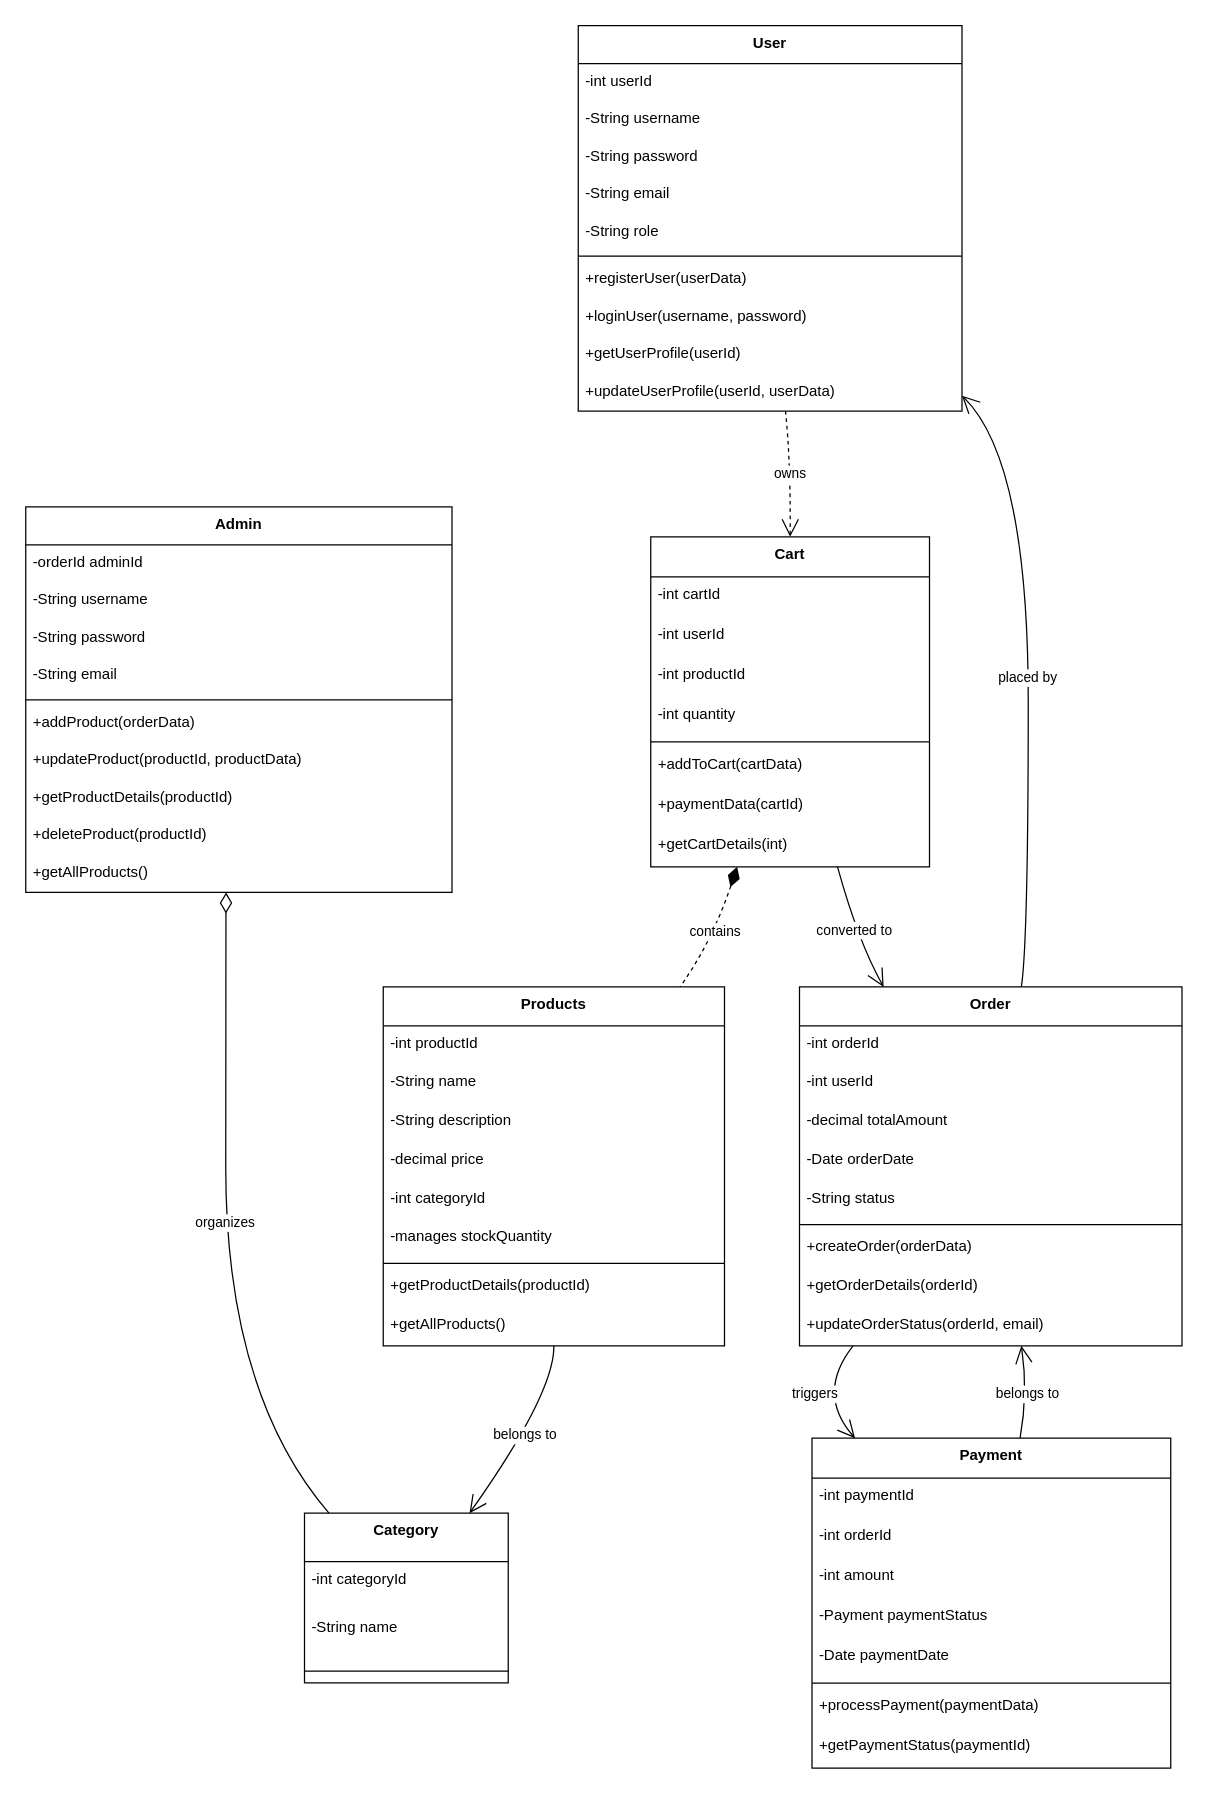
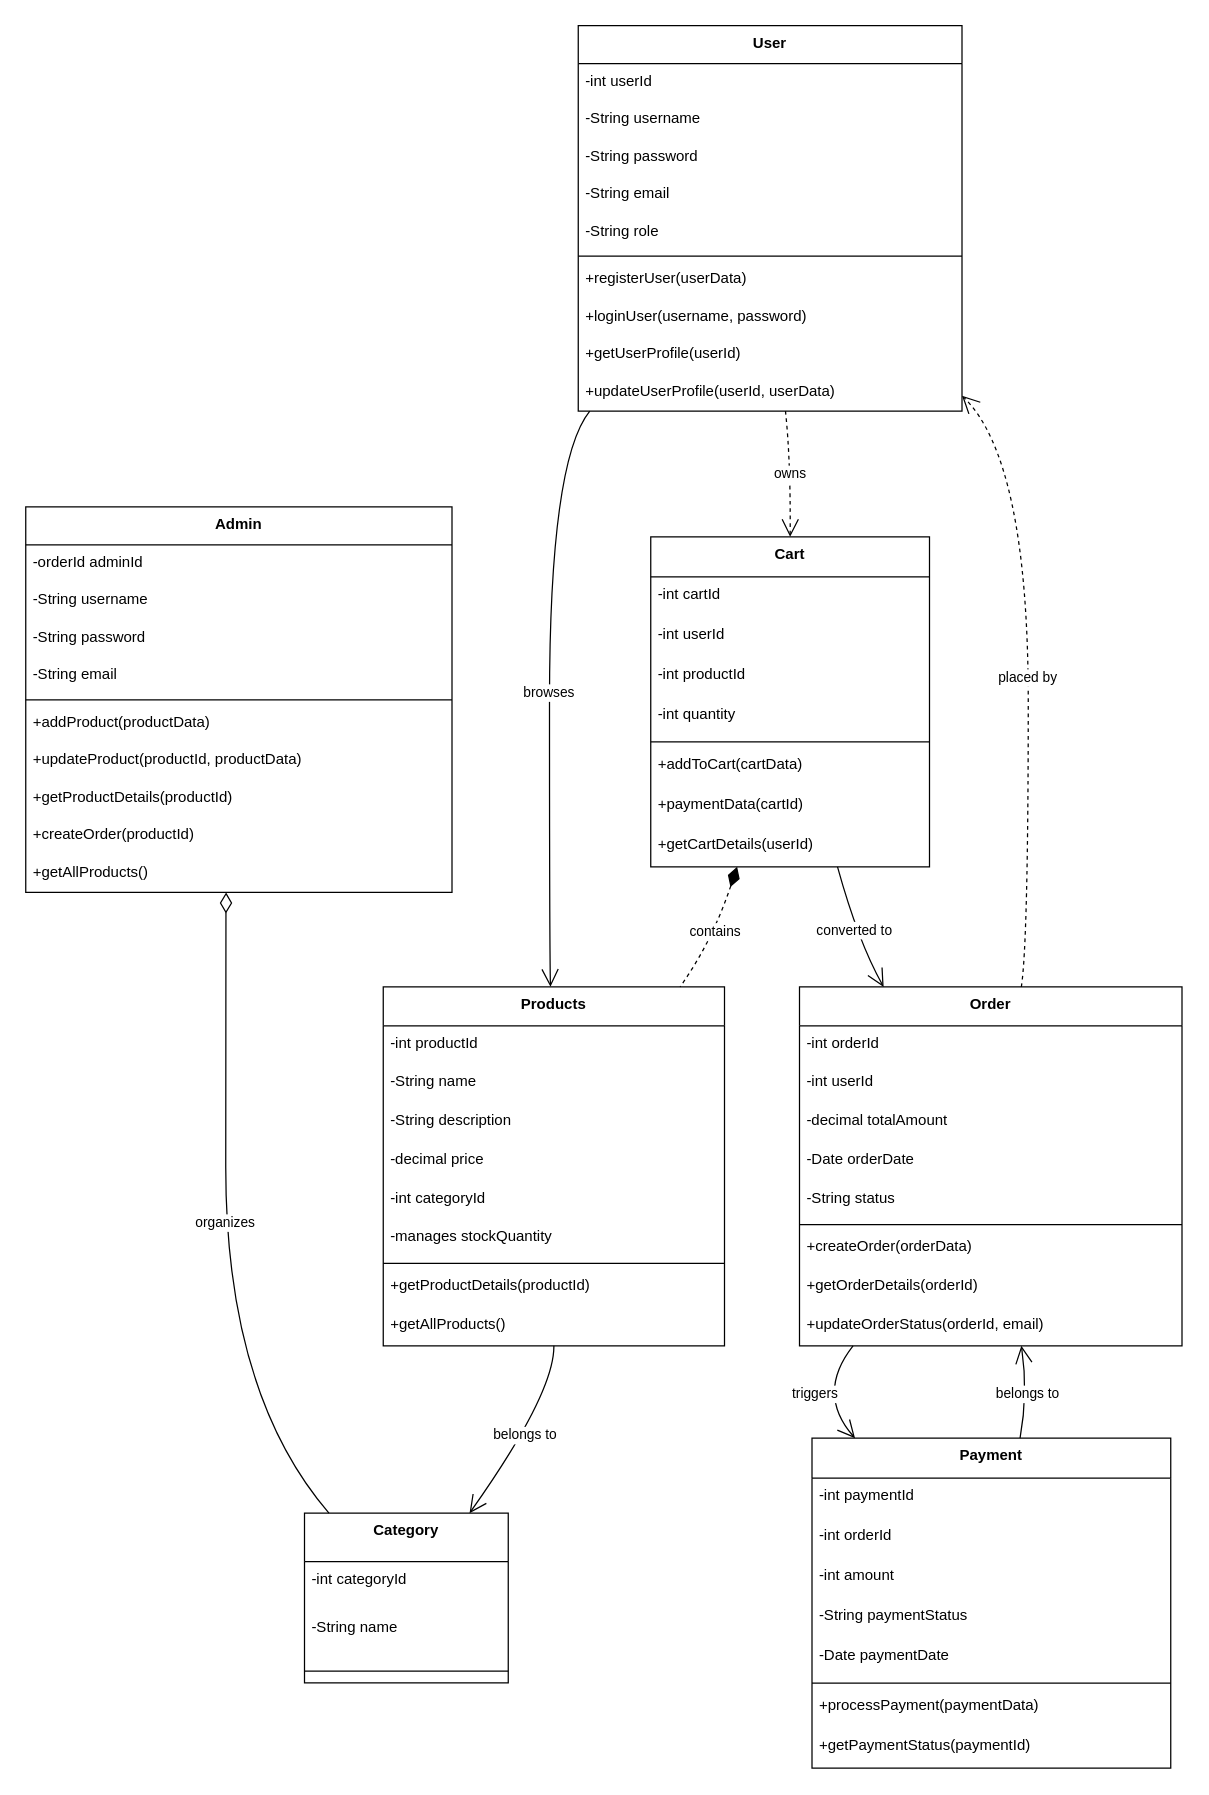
none -> (549, 696)
(125, 722) -> (133, 722)
(1027, 833) -> (1027, 833)
(136, 834) -> (129, 834)
(736, 844) -> (750, 844)
(909, 1615) -> (903, 1615)
